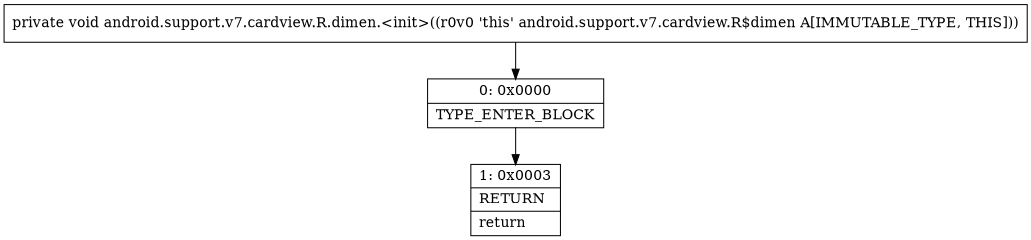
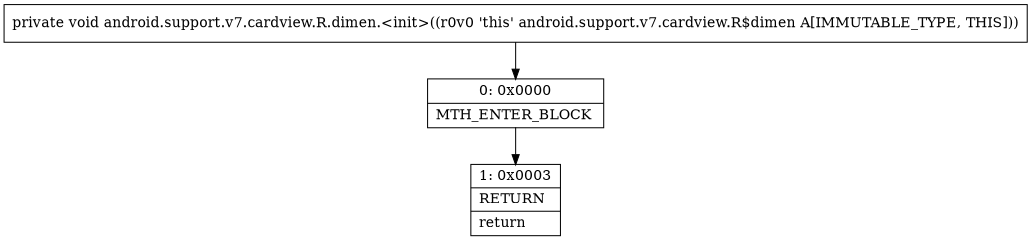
(516, 115) -> (514, 115)
